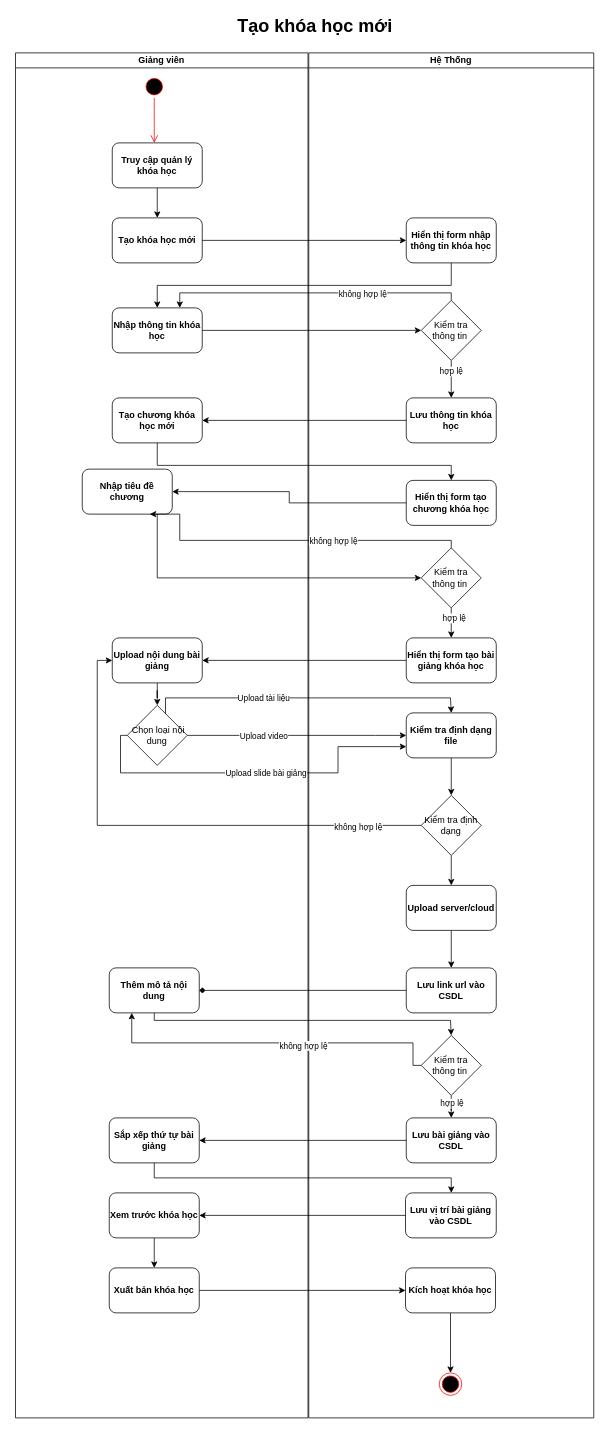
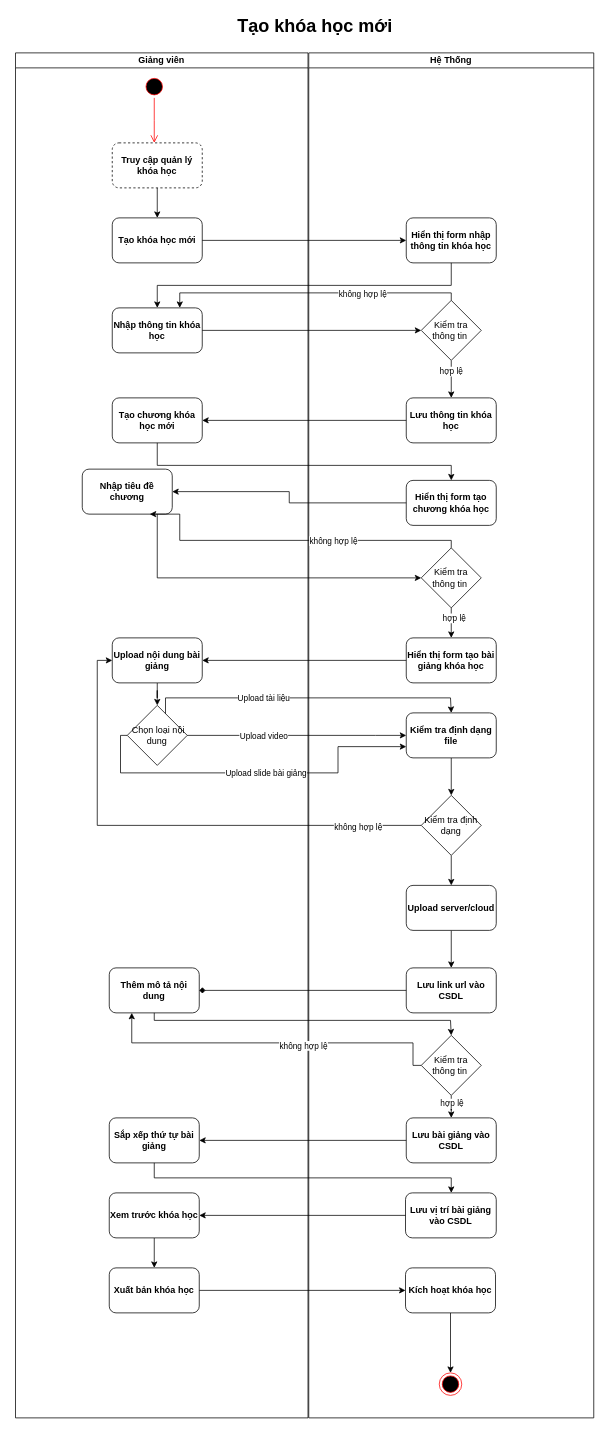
(157, 165) -> (157, 165)
